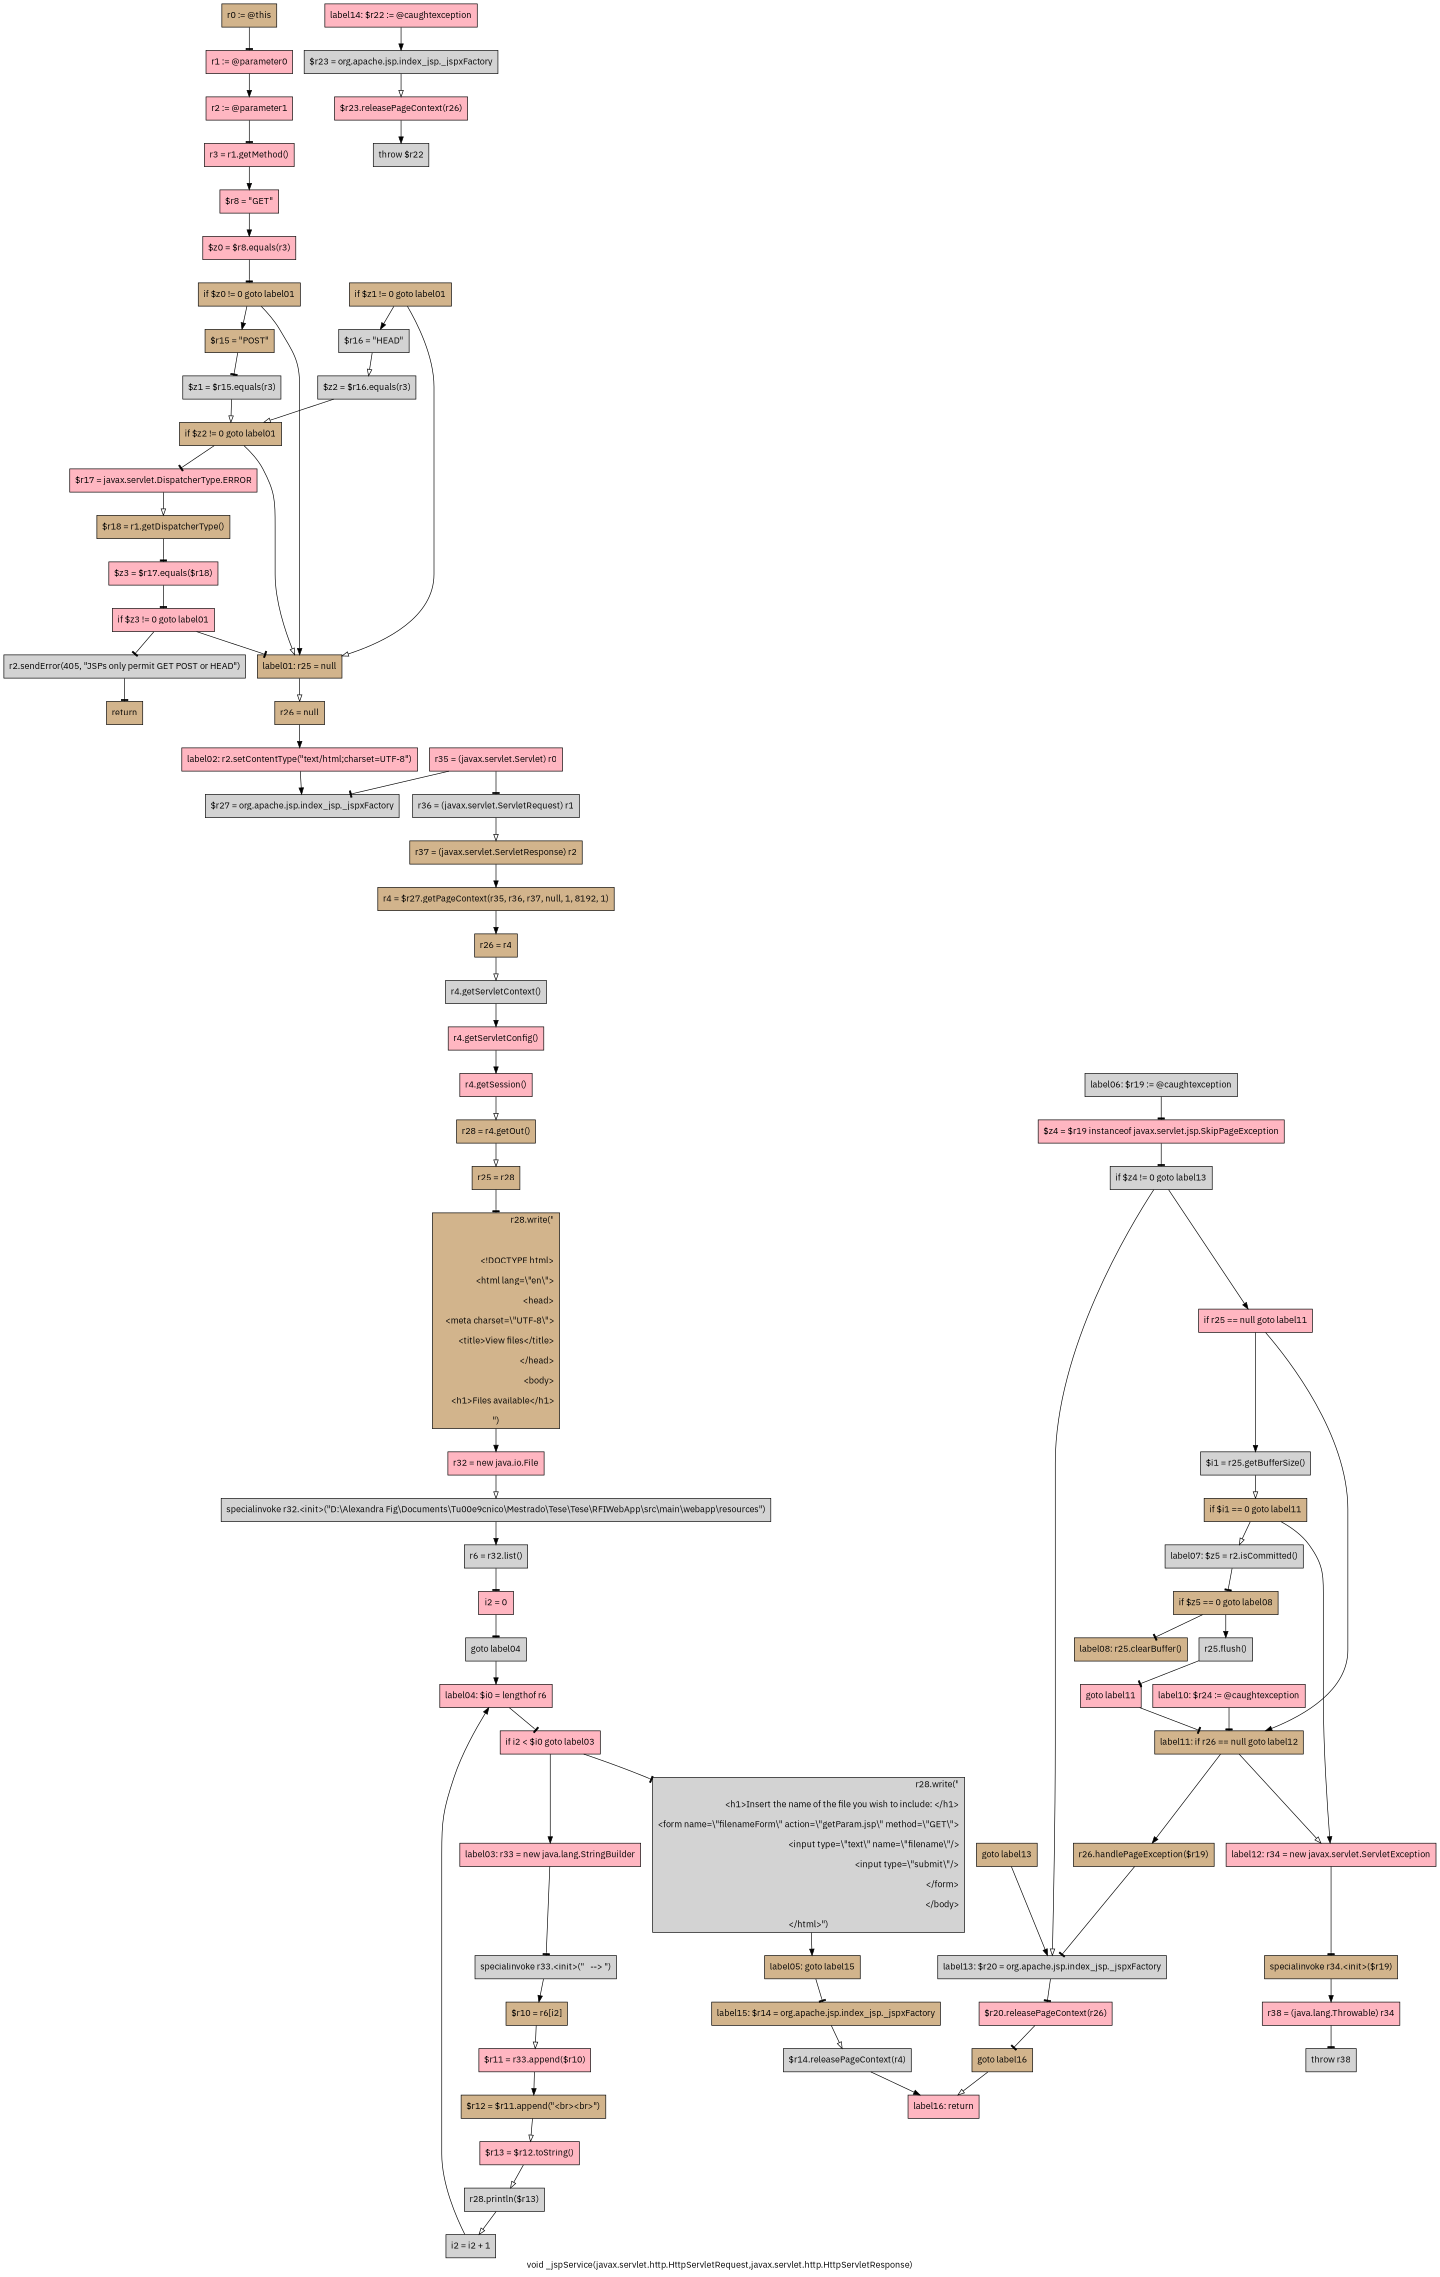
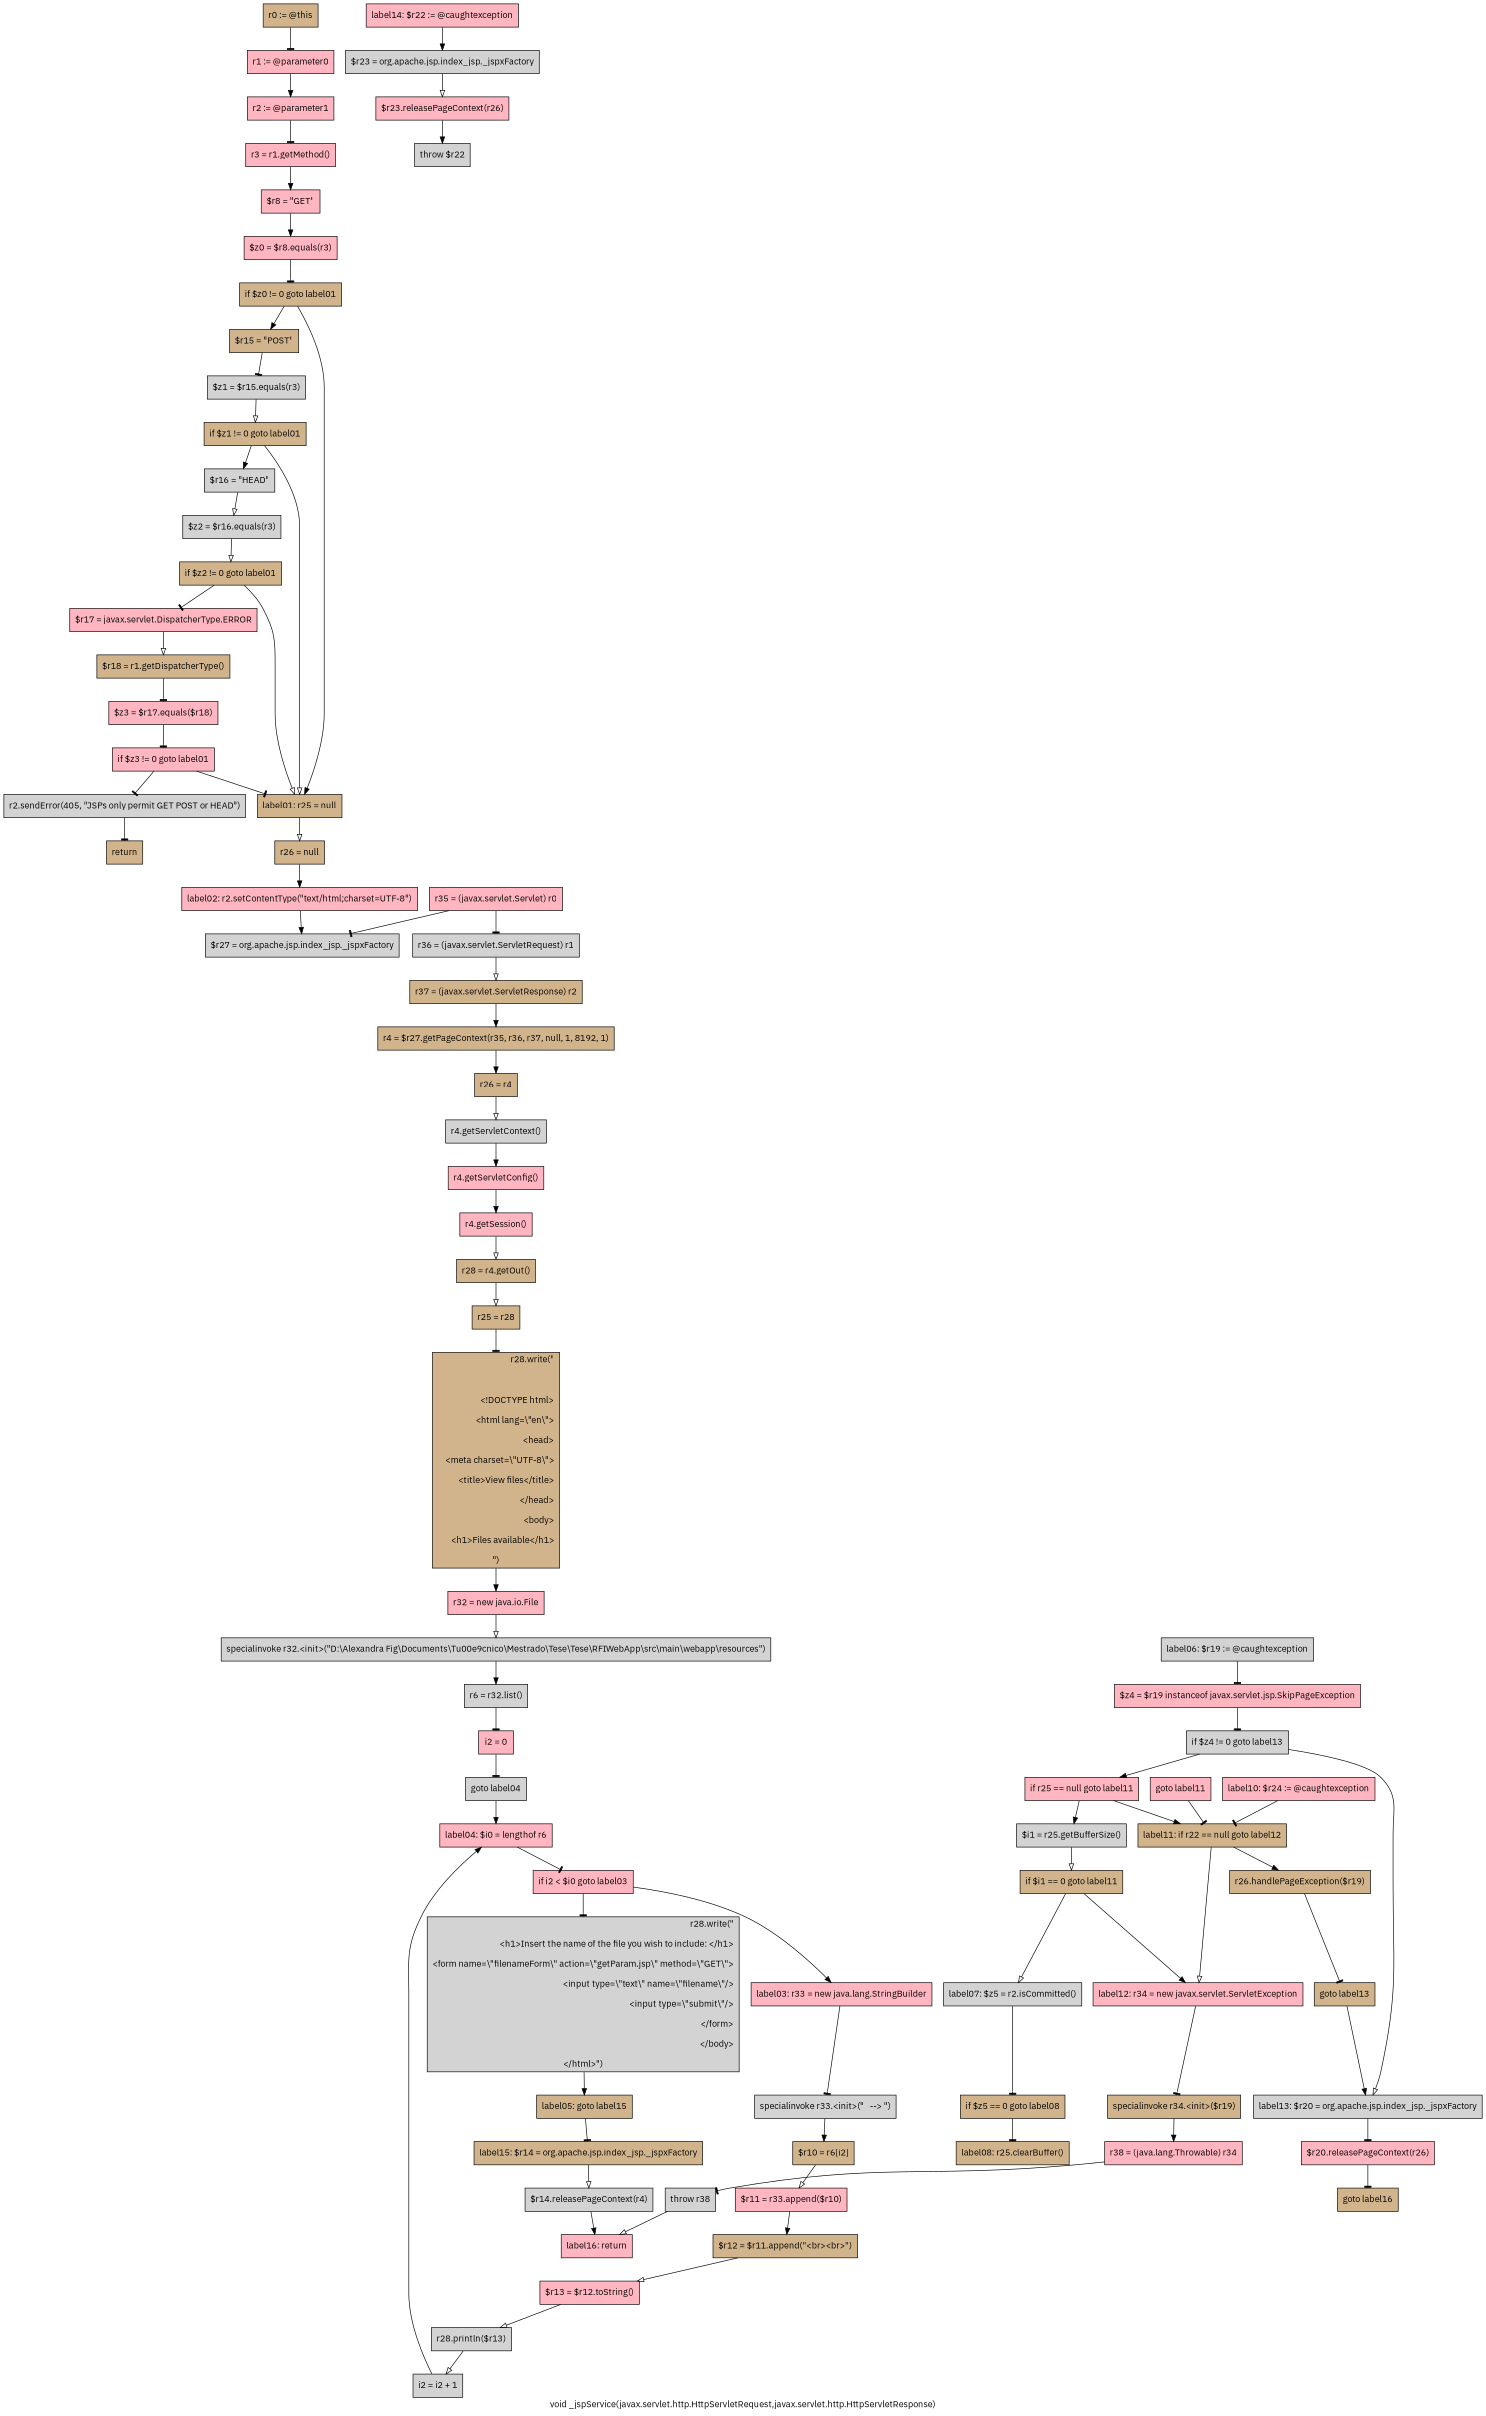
(231, 408) -> (256, 408)
(1226, 1649) -> none
(1229, 1742) -> (1212, 1835)
(1099, 1910) -> (1322, 1937)
(976, 2081) -> (646, 2222)
